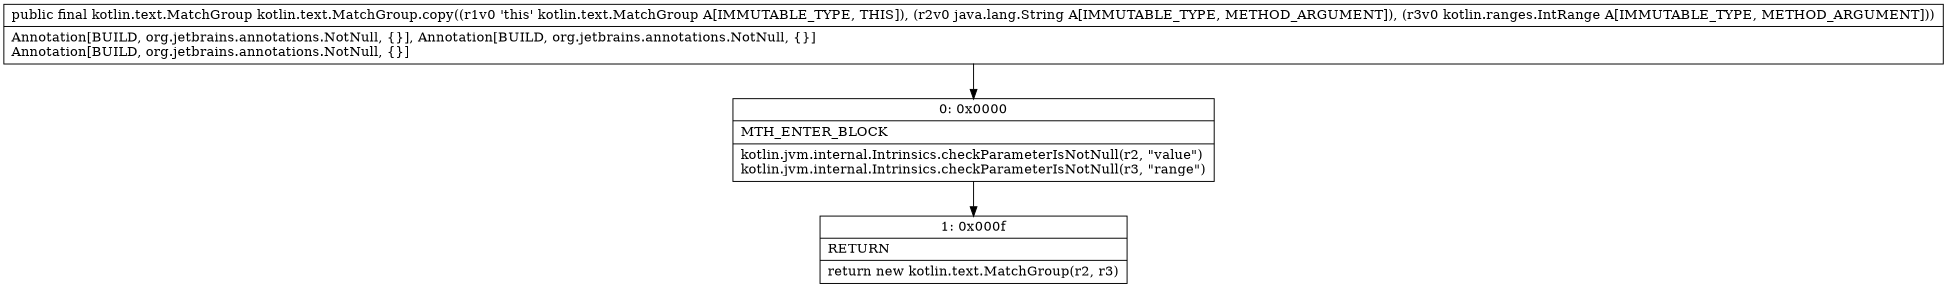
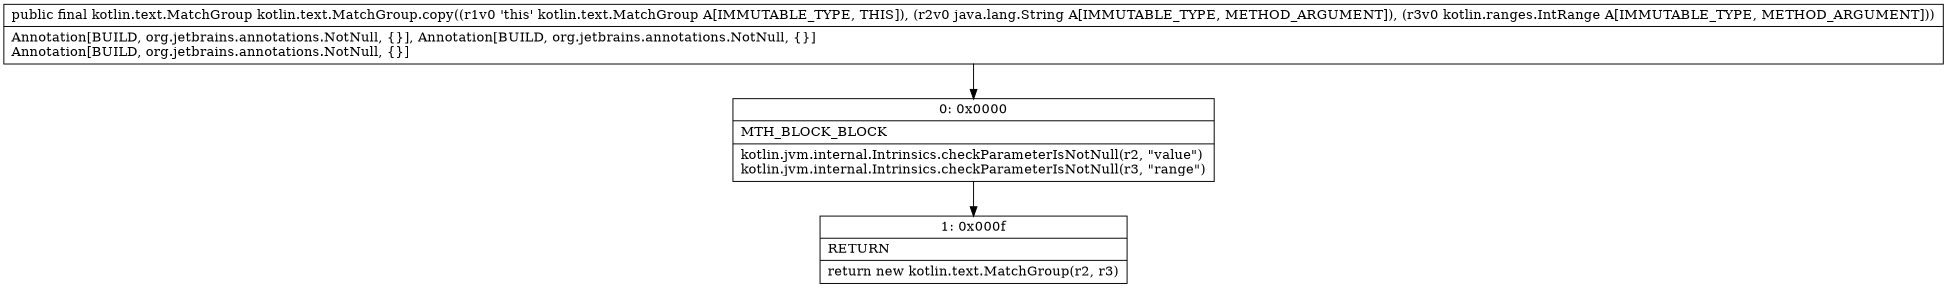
(815, 132) -> (814, 132)
